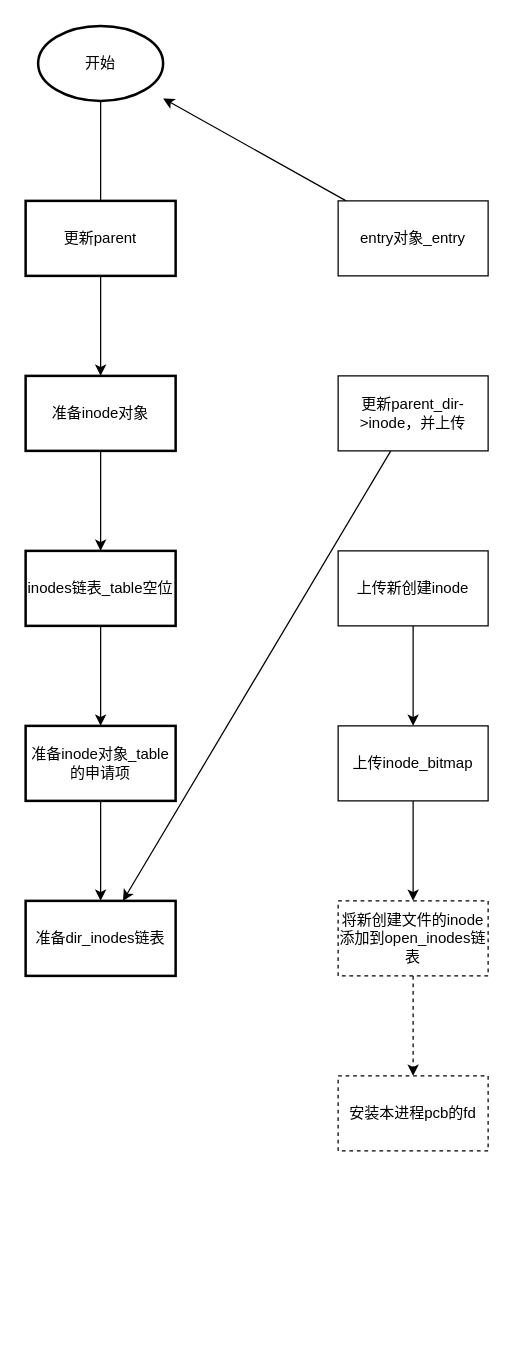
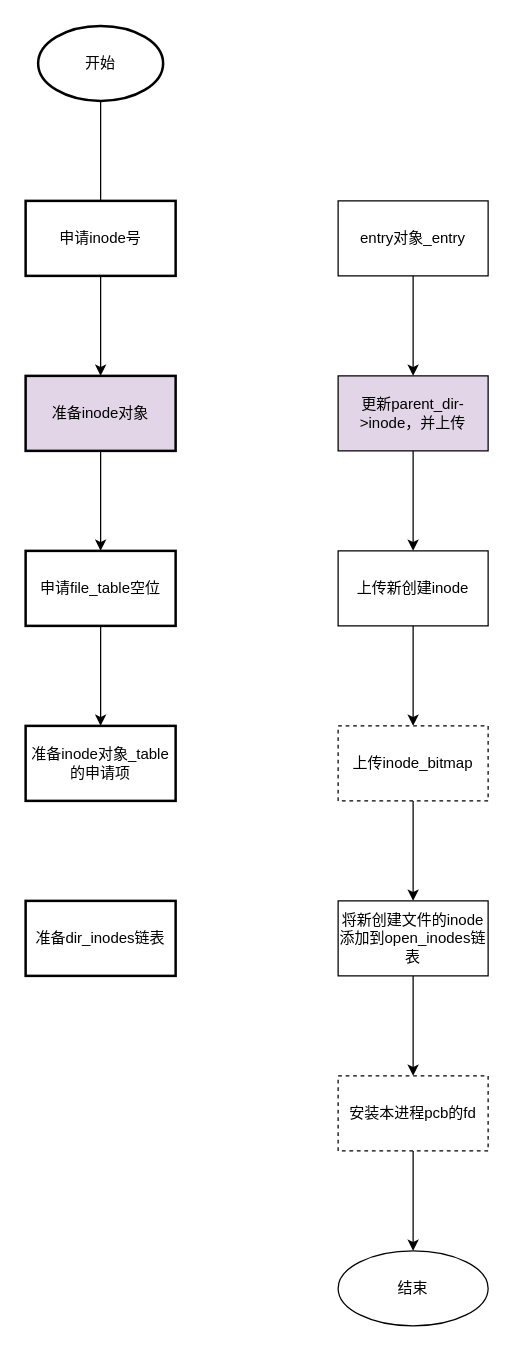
(259, 152) -> (413, 322)
(101, 238) -> (101, 238)
(101, 413) -> (101, 413)
(413, 413) -> (413, 413)
(101, 588) -> (101, 588)
(259, 672) -> (413, 497)
(413, 763) -> (413, 763)
(101, 847) -> none
(413, 938) -> (413, 938)
(413, 1021) -> (413, 1021)
none -> (413, 1197)
none -> (413, 1288)
